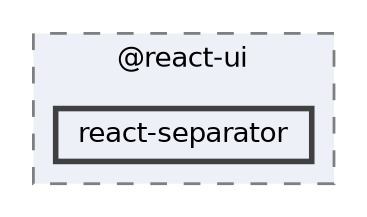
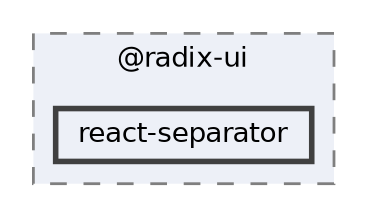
(184, 60) -> (184, 60)
